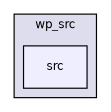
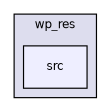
(55, 25) -> (55, 25)
